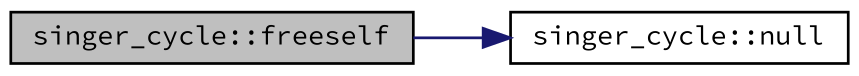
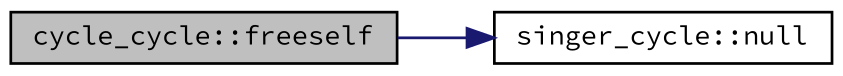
(212, 38) -> (204, 38)
